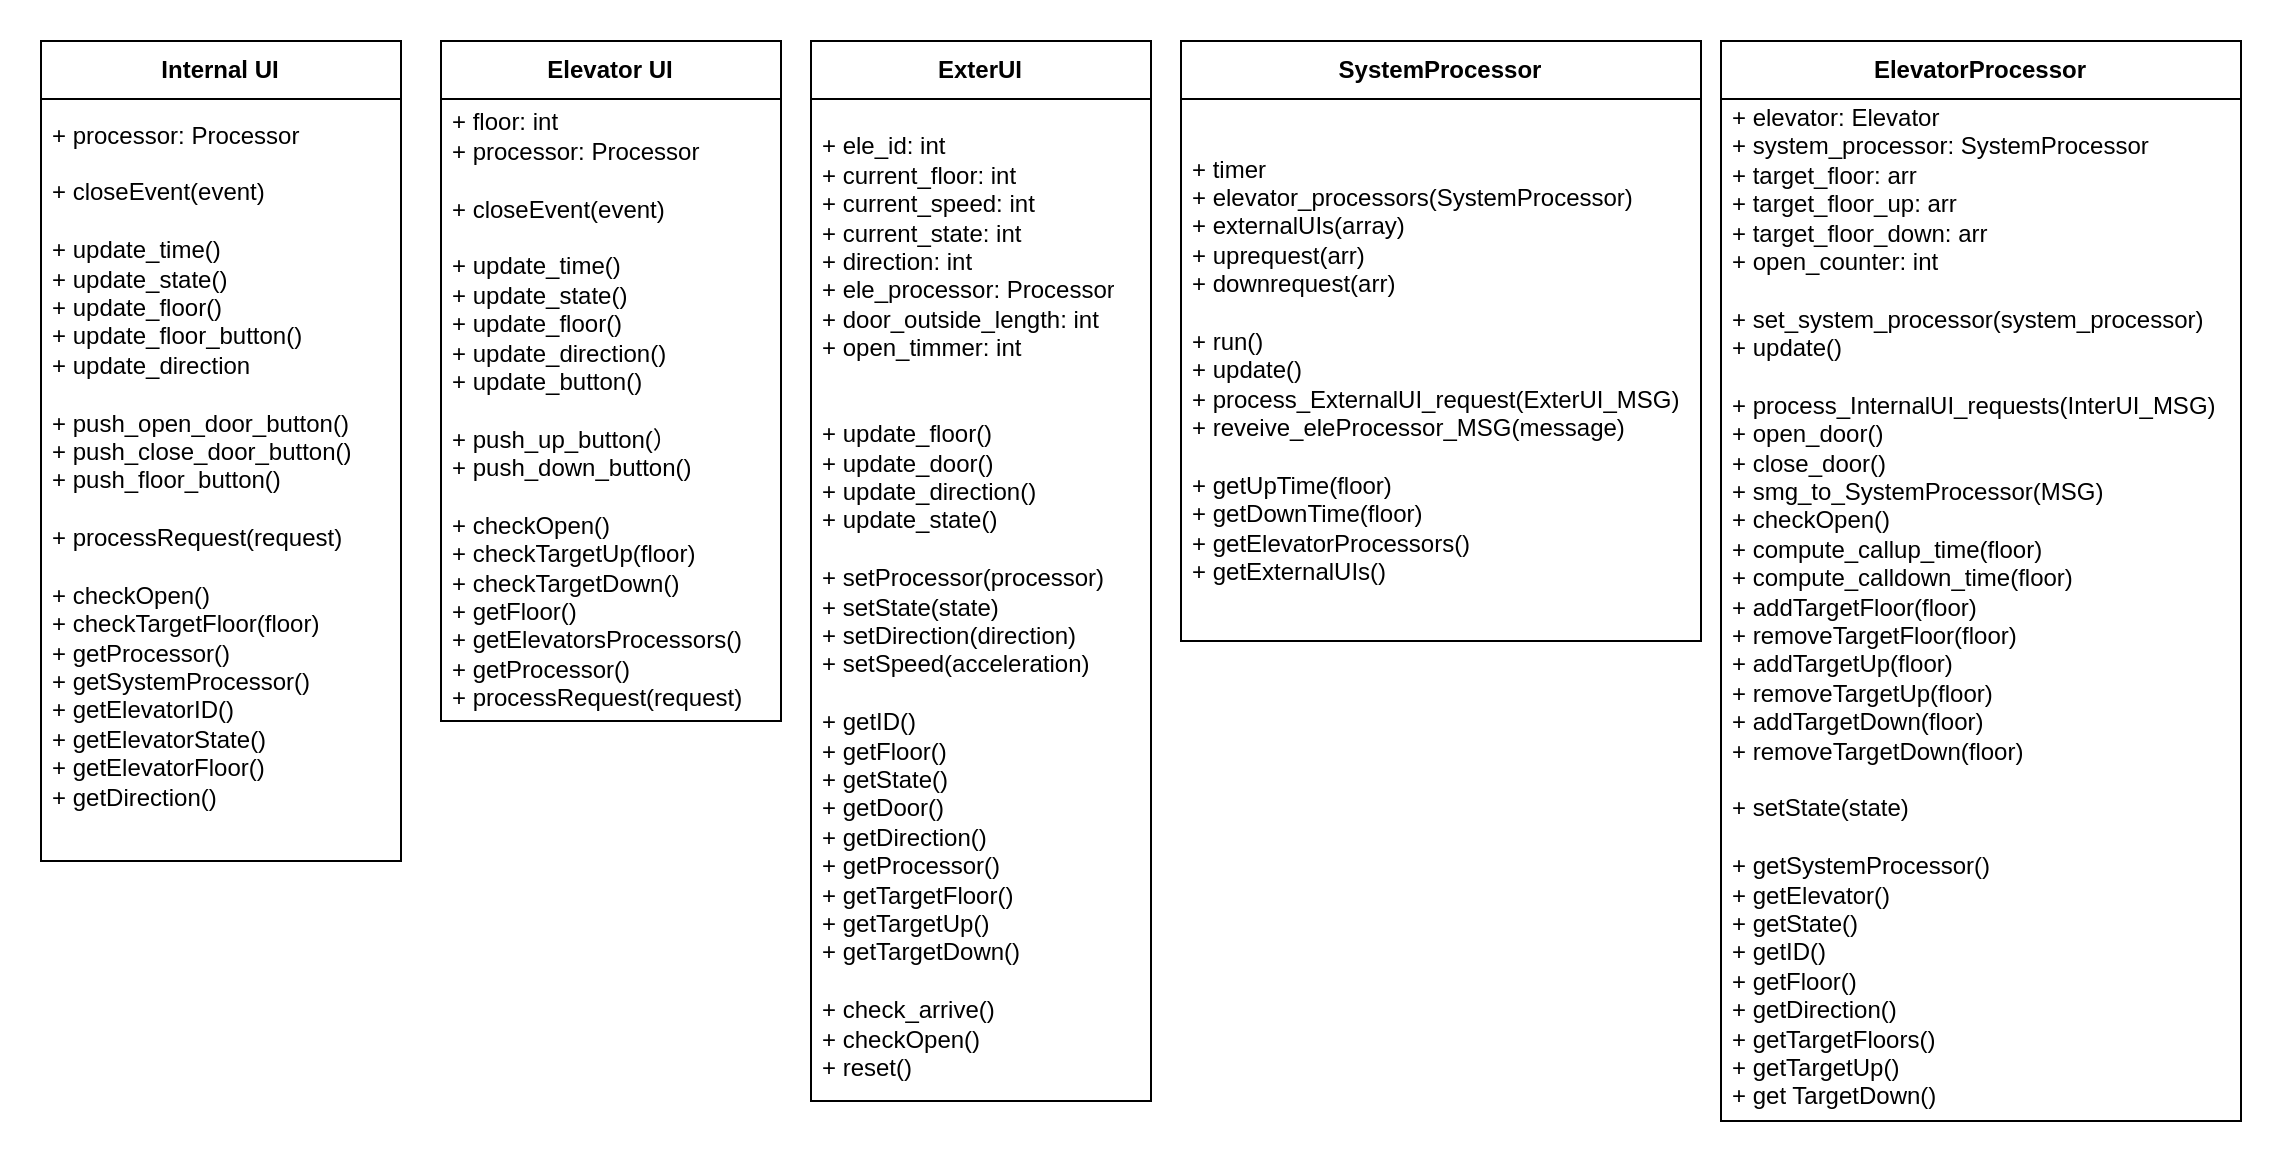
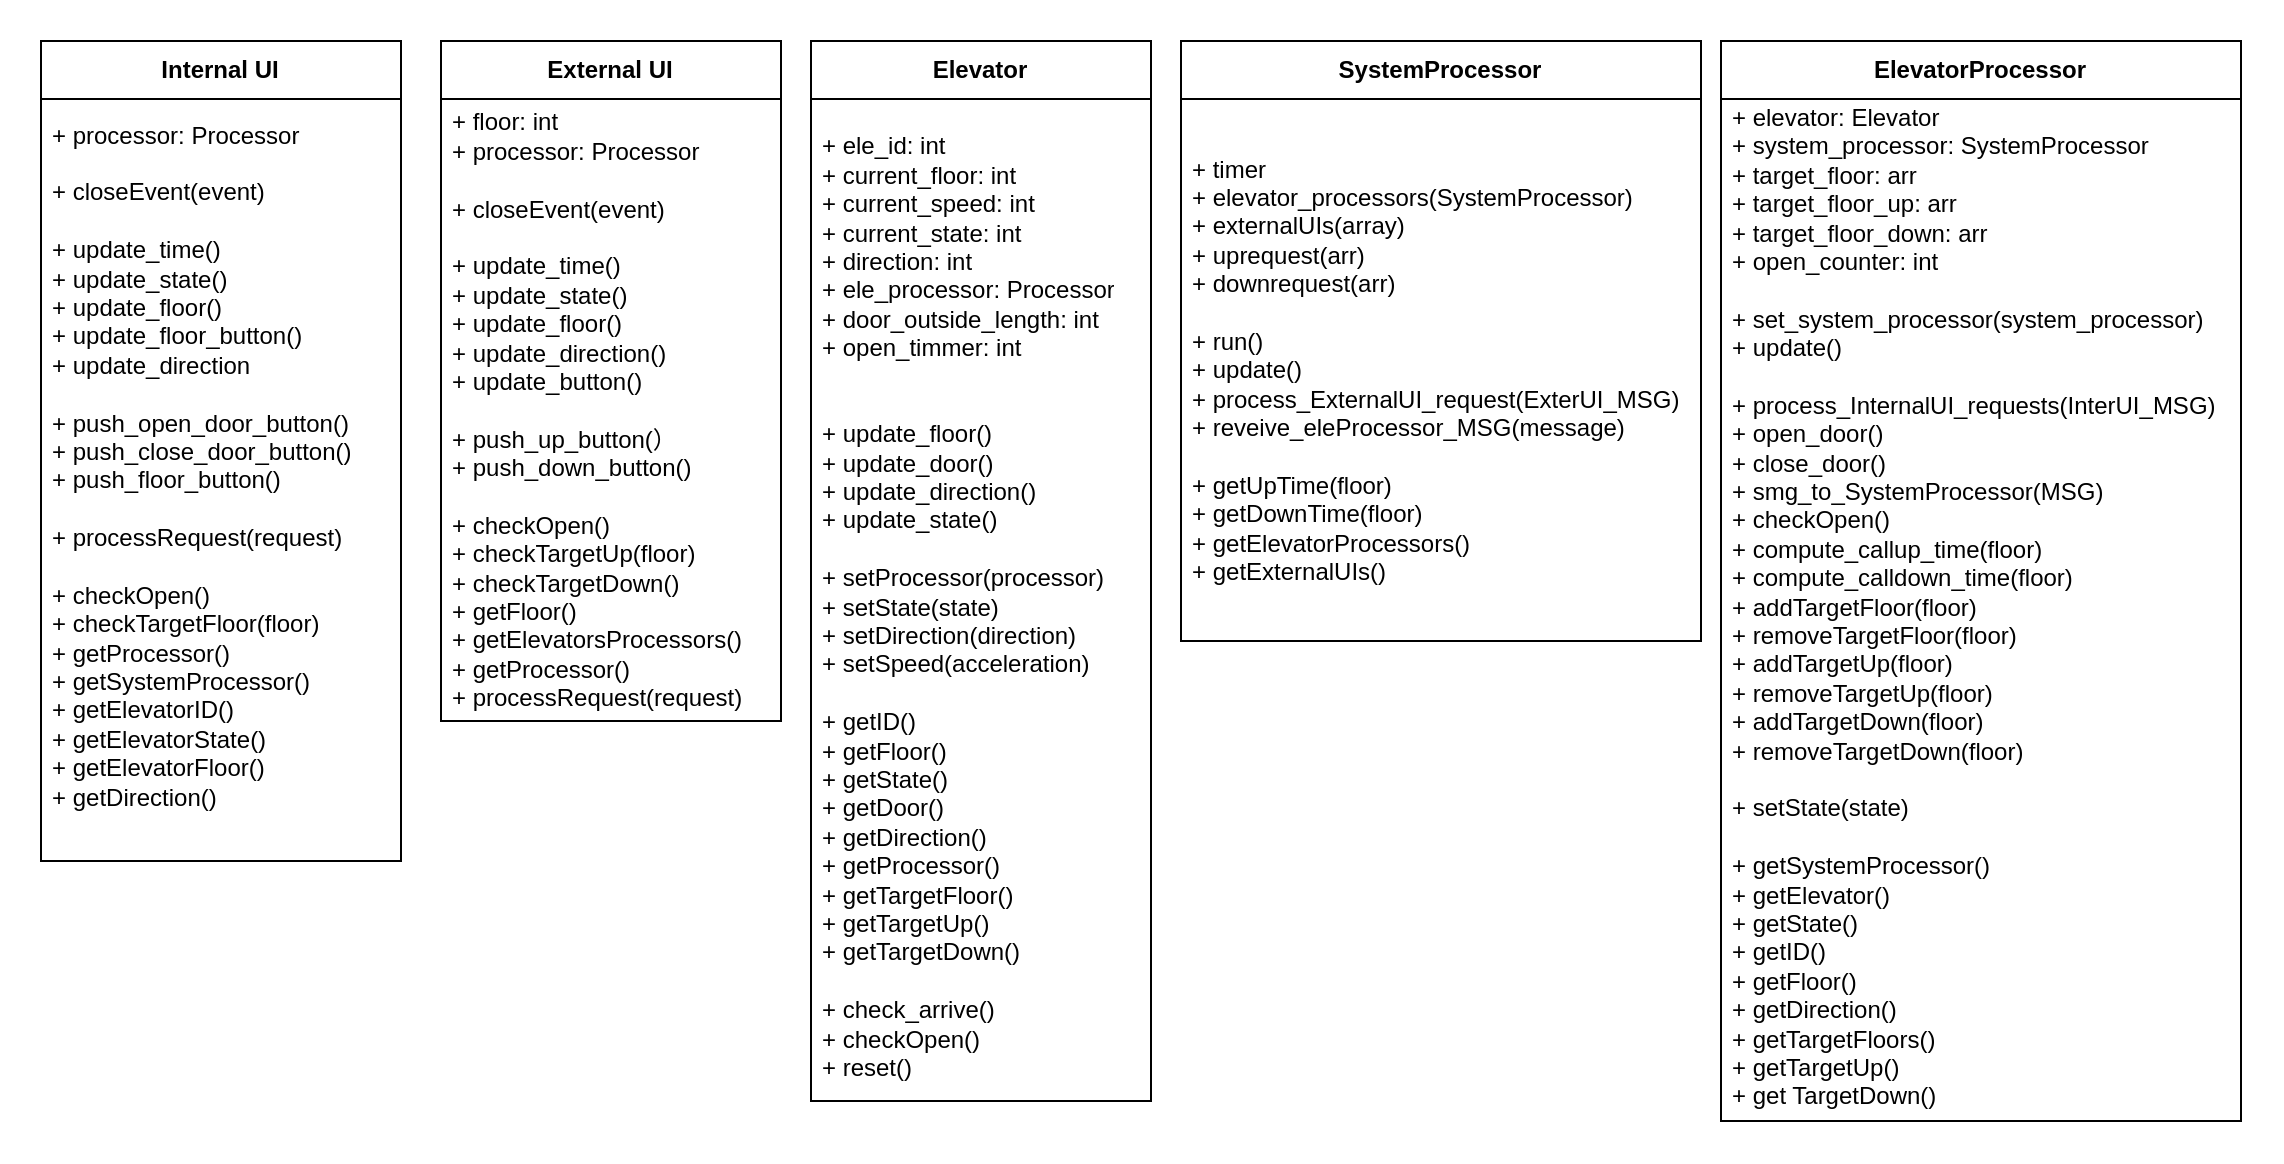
(611, 71) -> (611, 71)
(981, 71) -> (981, 71)
